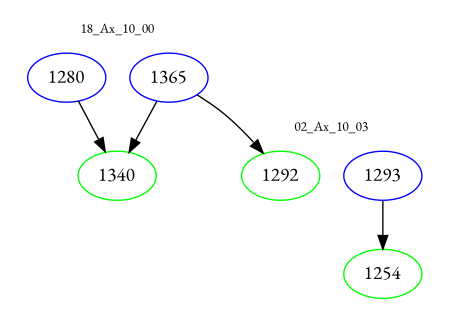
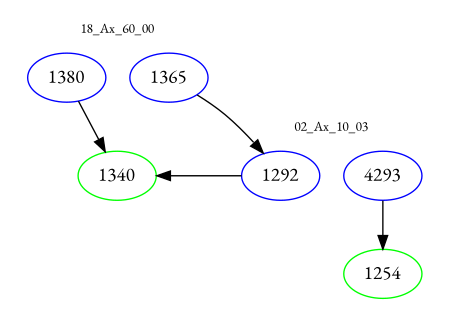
(118, 29) -> (118, 29)
(67, 78) -> (67, 78)
(146, 121) -> (206, 176)
(281, 176) -> (281, 176)
(383, 176) -> (383, 176)
